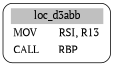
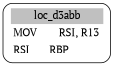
(45, 50) -> (41, 50)
